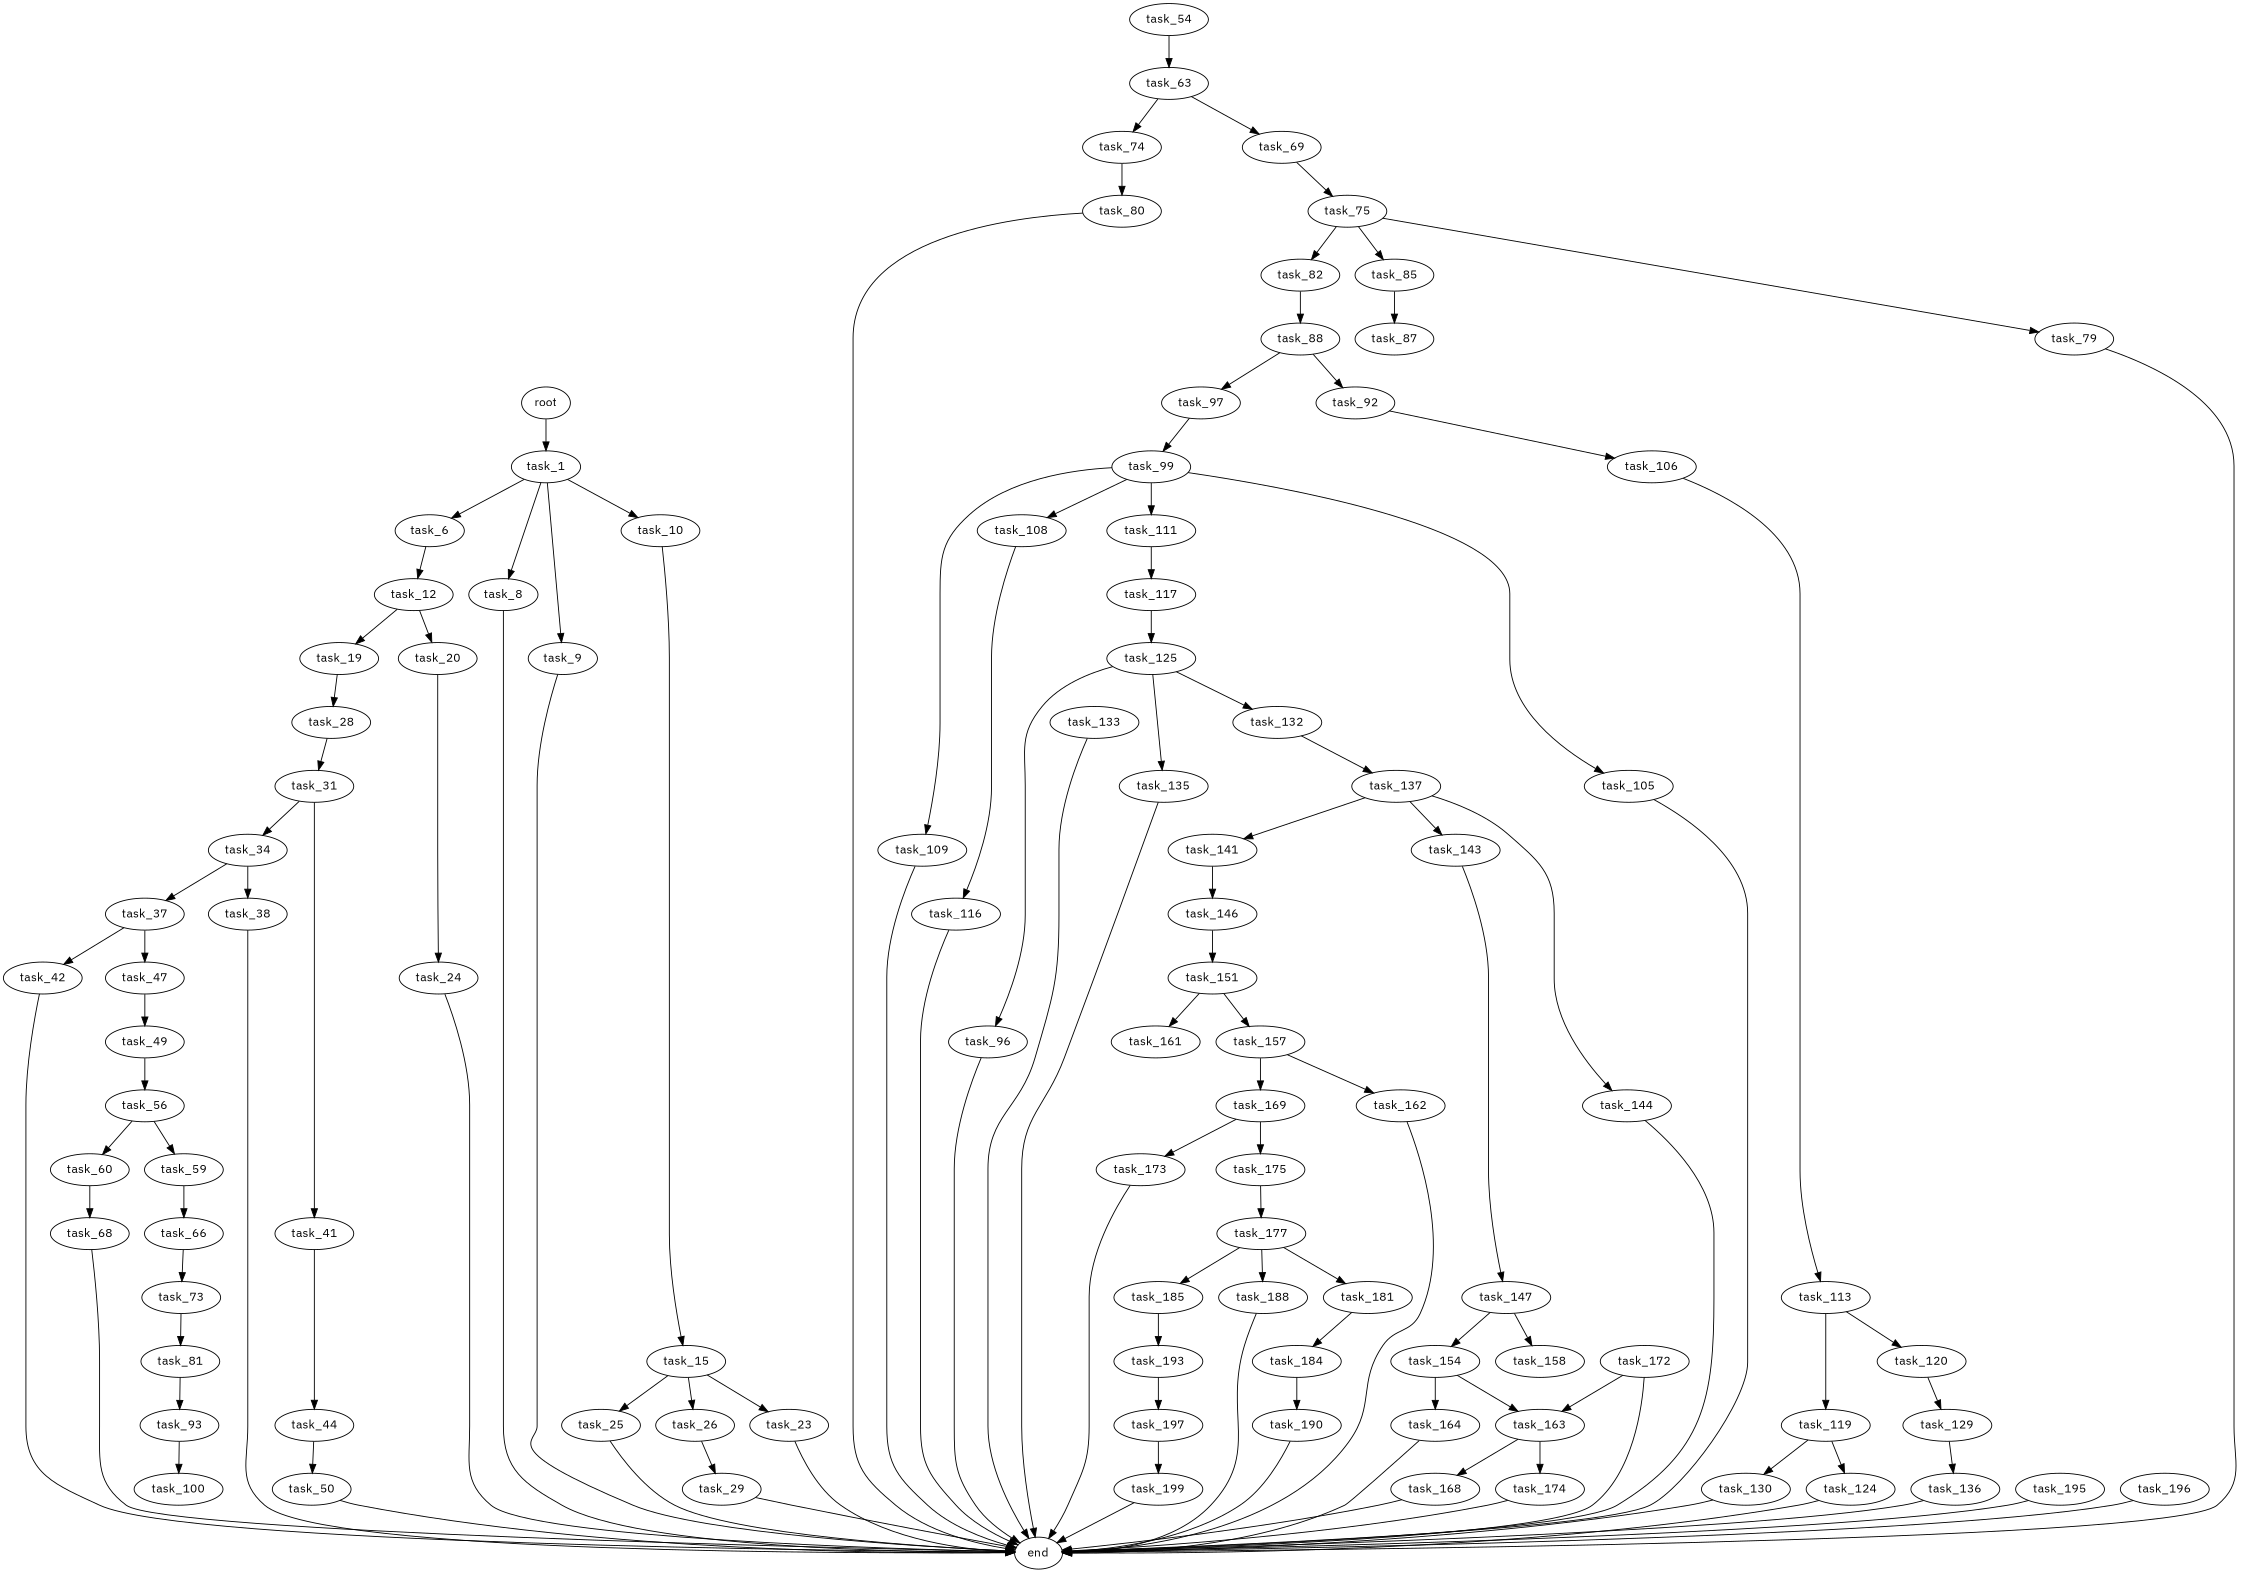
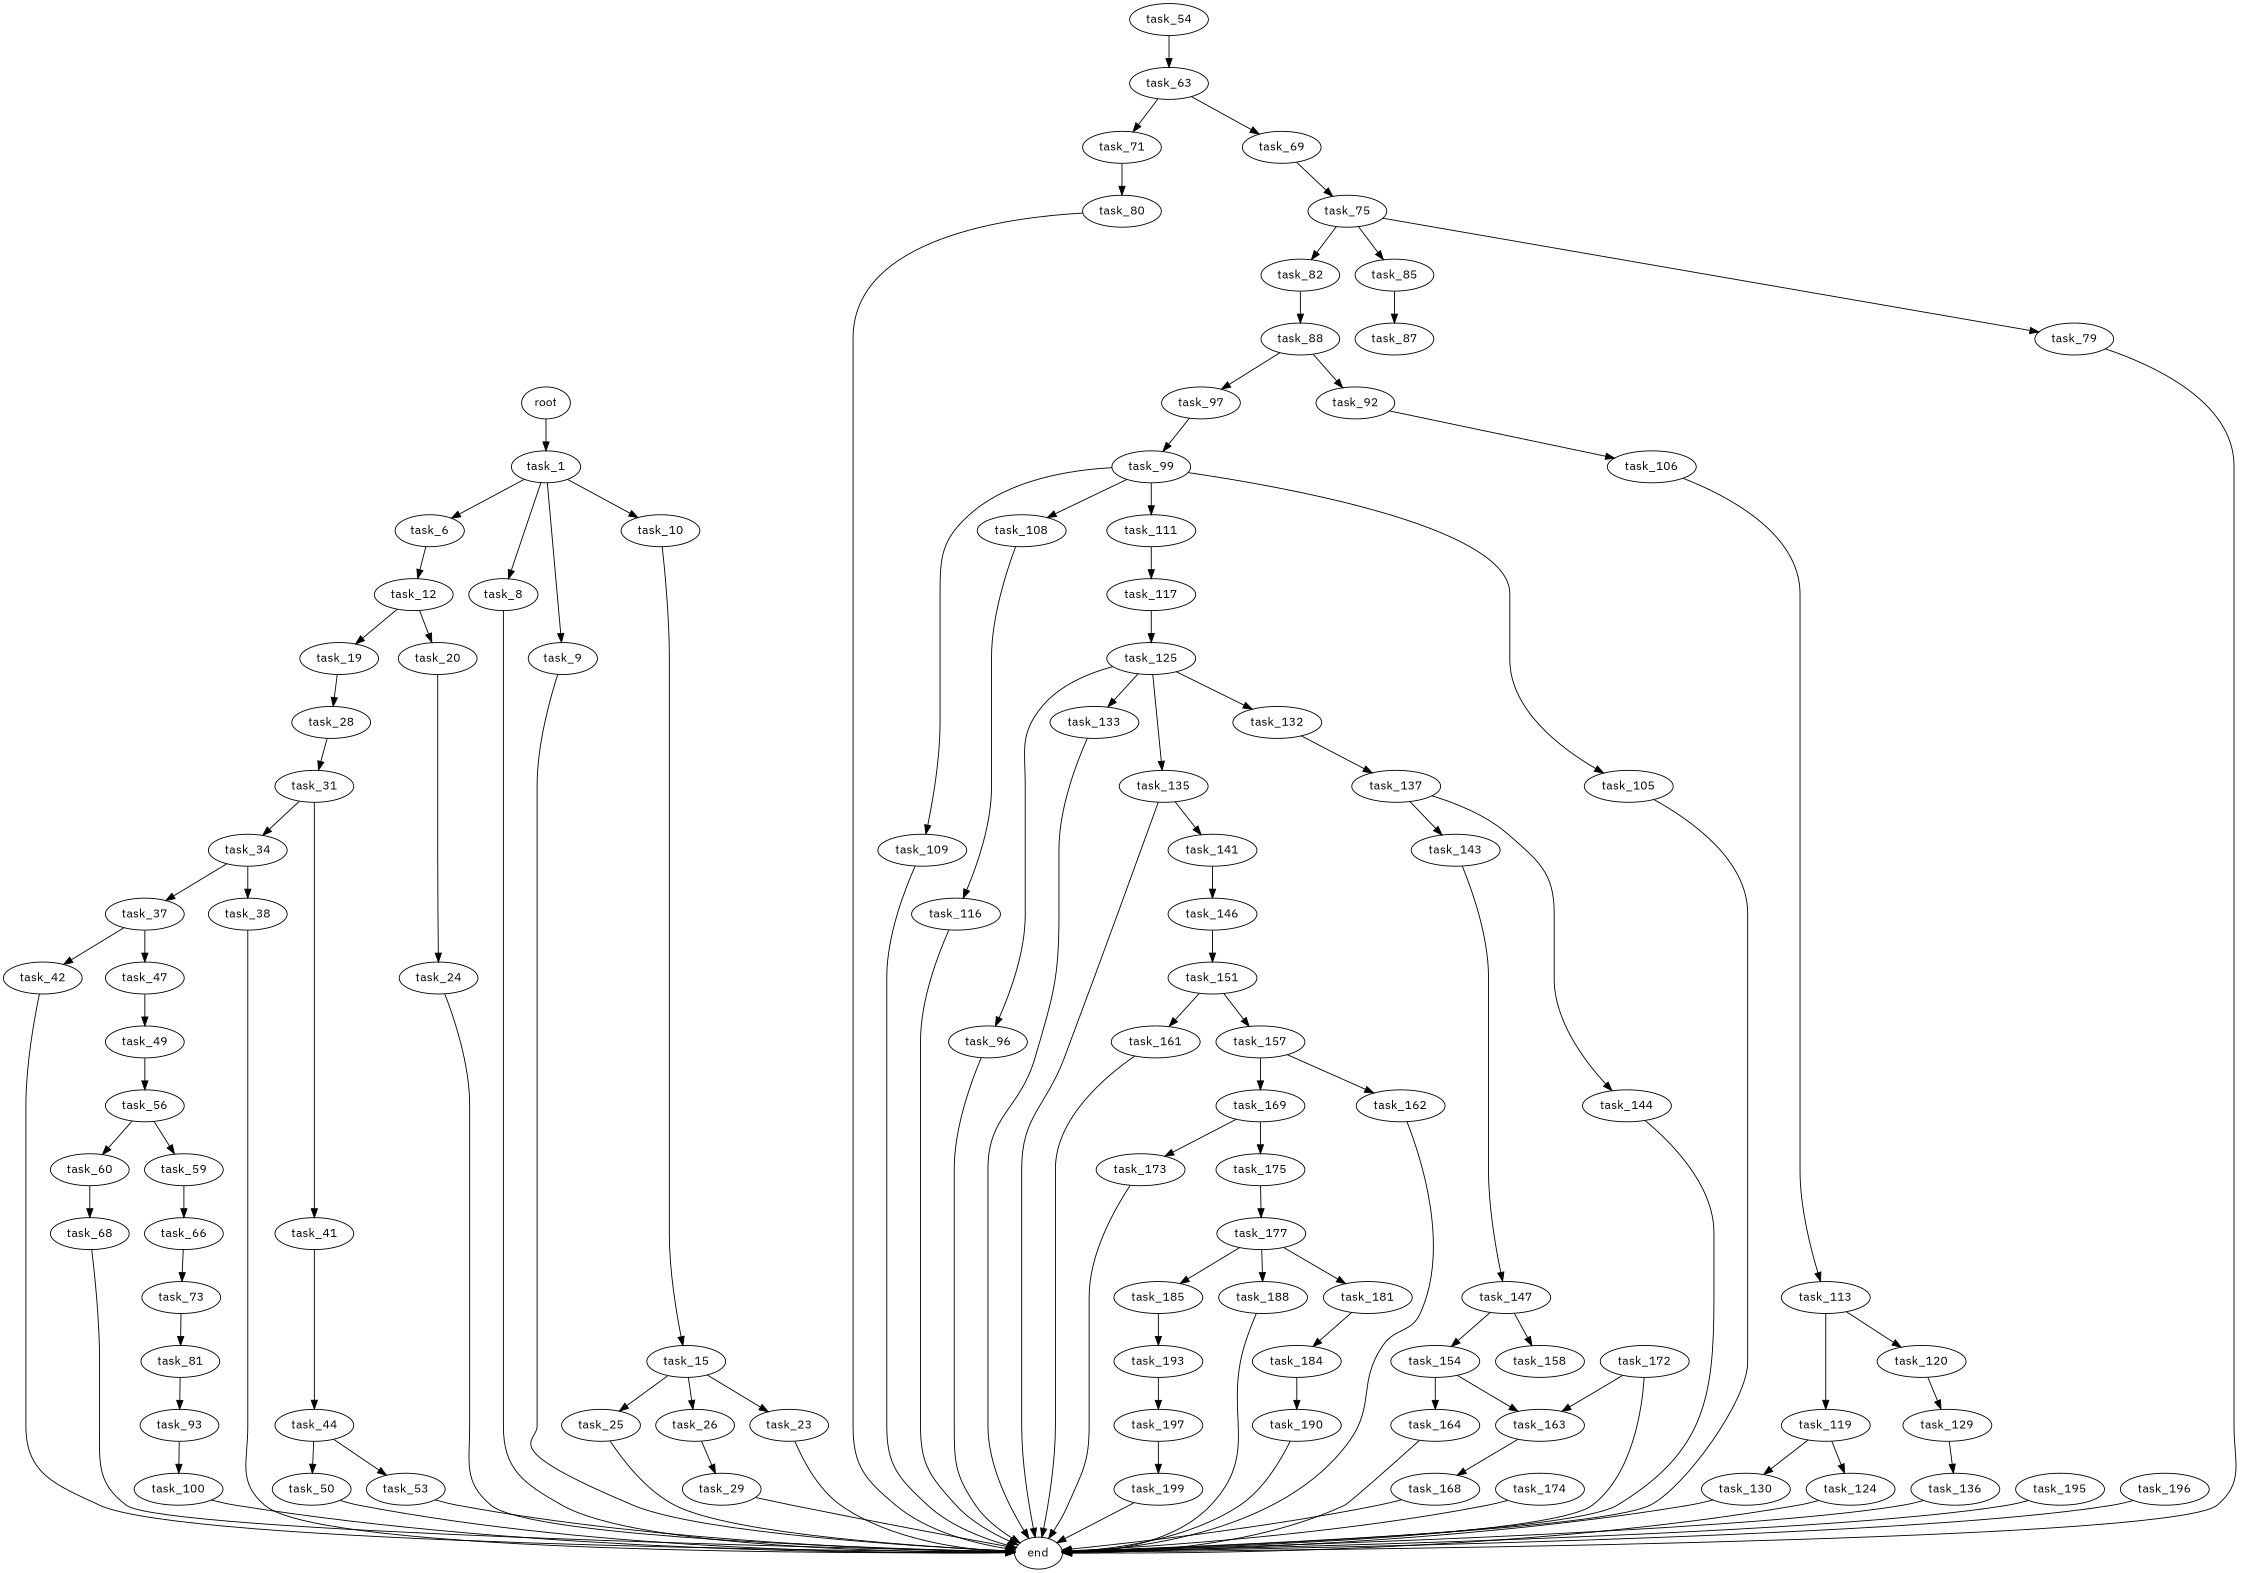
(1122, 147) -> (1122, 147)
none -> (1126, 687)
(1309, 817) -> (1185, 815)
none -> (1055, 1278)
(1540, 1453) -> none
none -> (406, 1489)
none -> (607, 1543)
